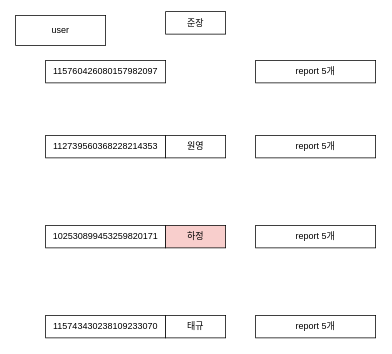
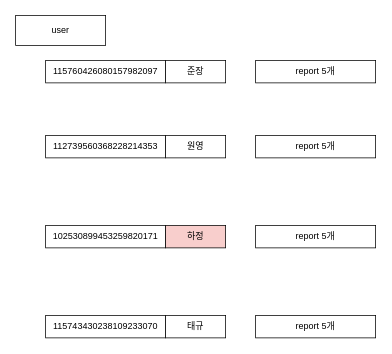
(195, 23) -> (195, 72)
